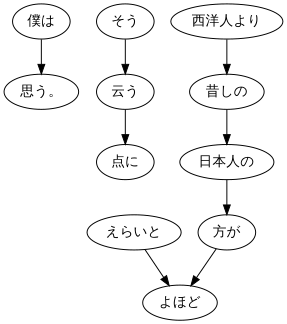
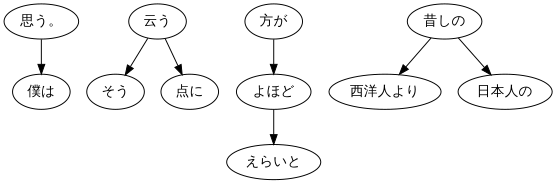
(41, 52) -> (41, 52)
(125, 52) -> (139, 52)
(227, 52) -> (418, 52)
(227, 192) -> none
(154, 264) -> (274, 122)
